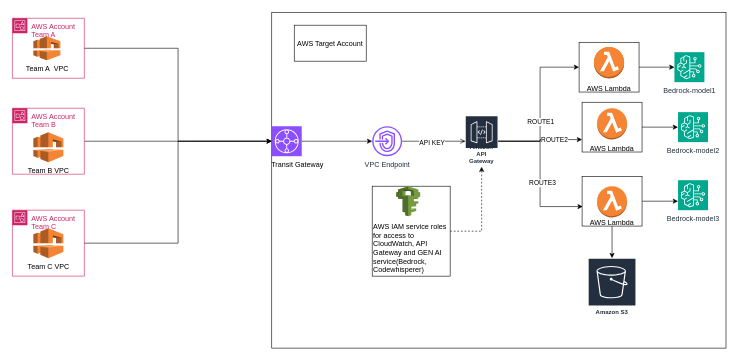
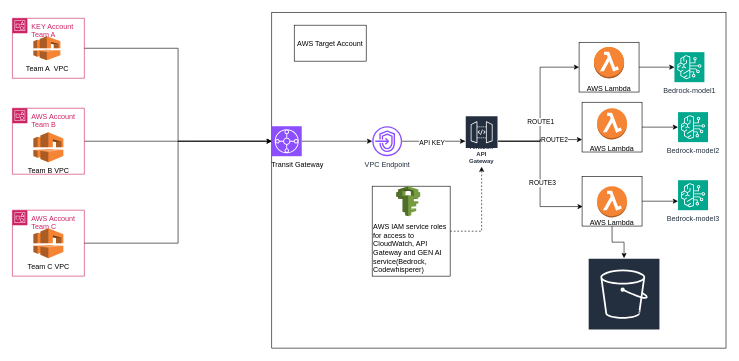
(53, 31) -> (53, 31)
(459, 141) -> (459, 141)
(612, 288) -> (624, 288)
